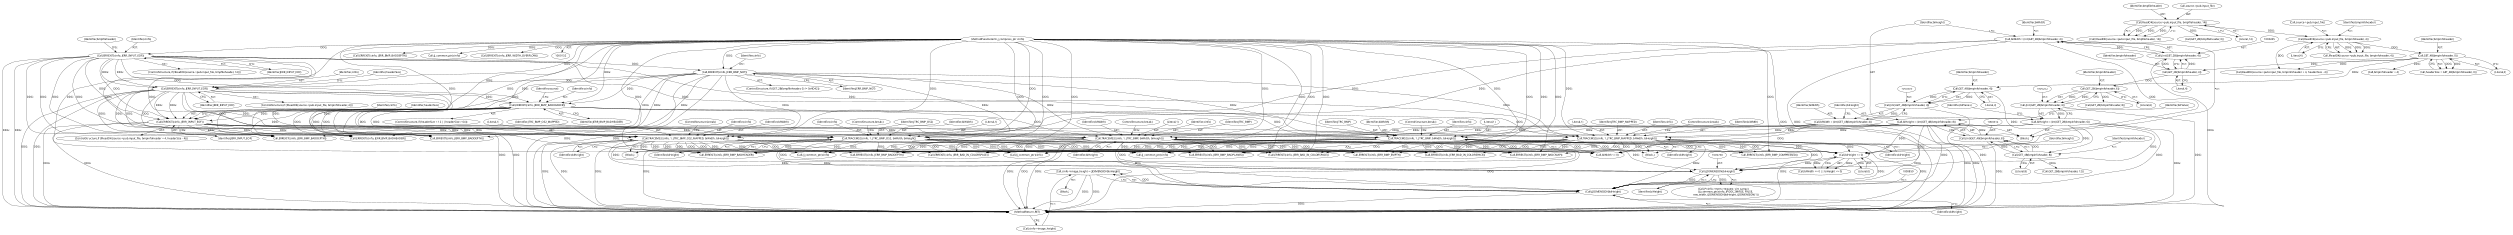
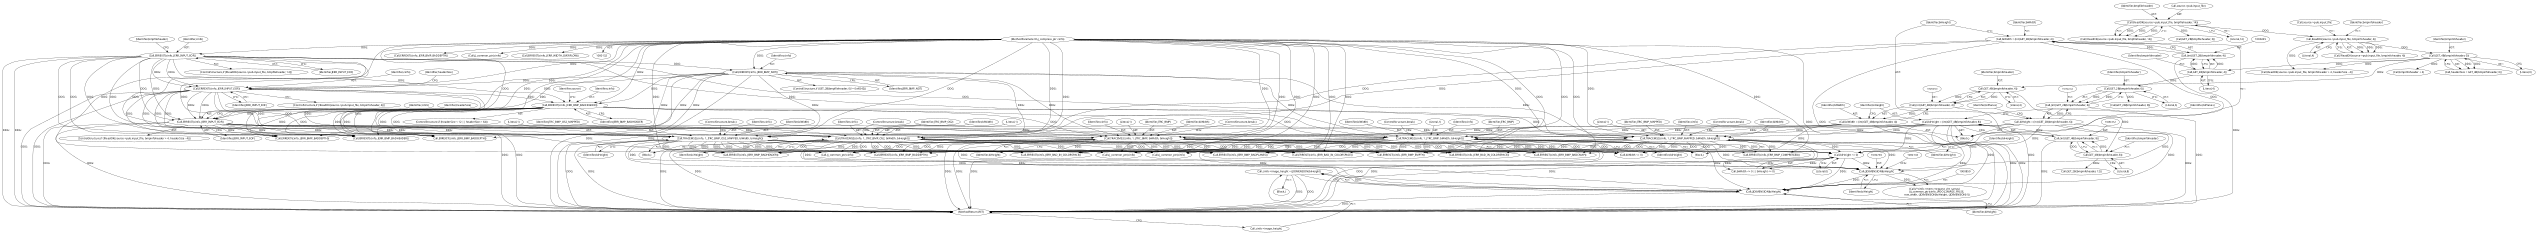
none -> (1913, 155)
